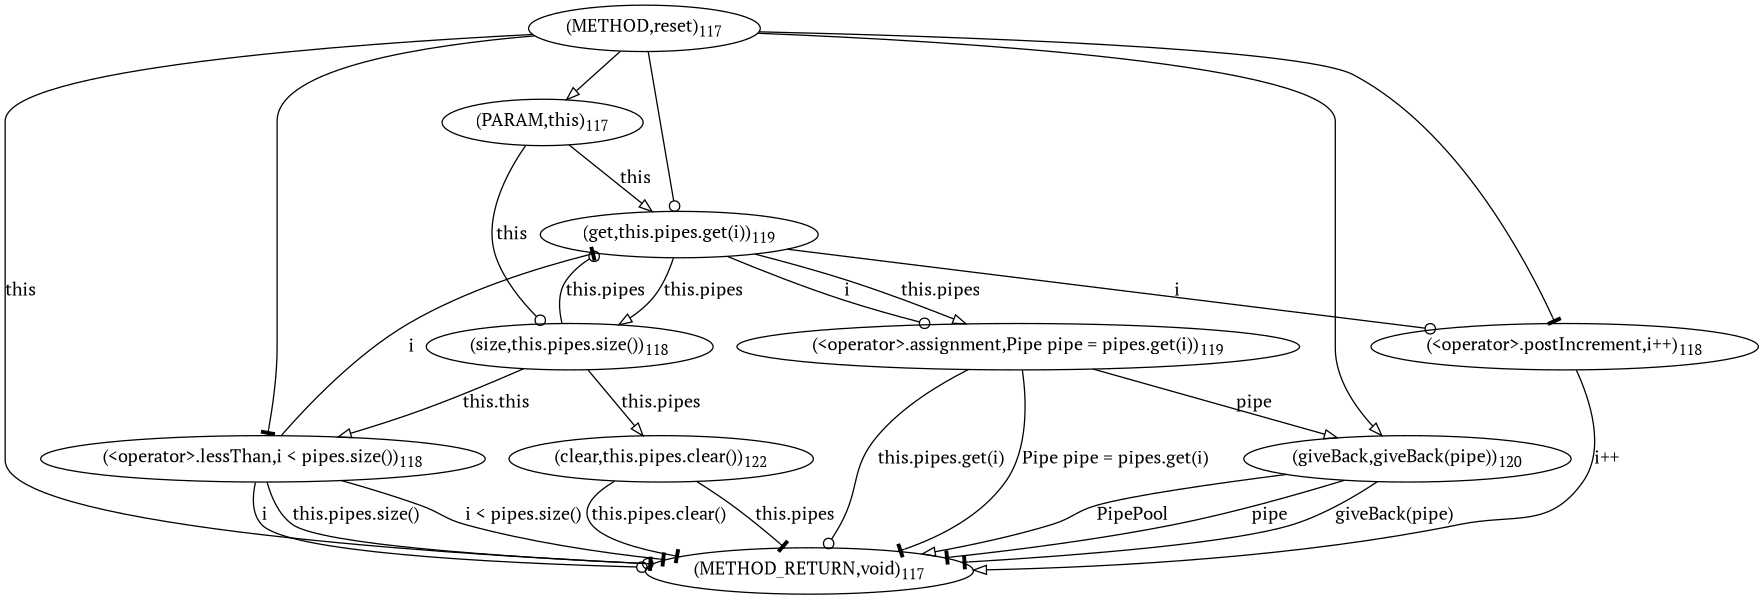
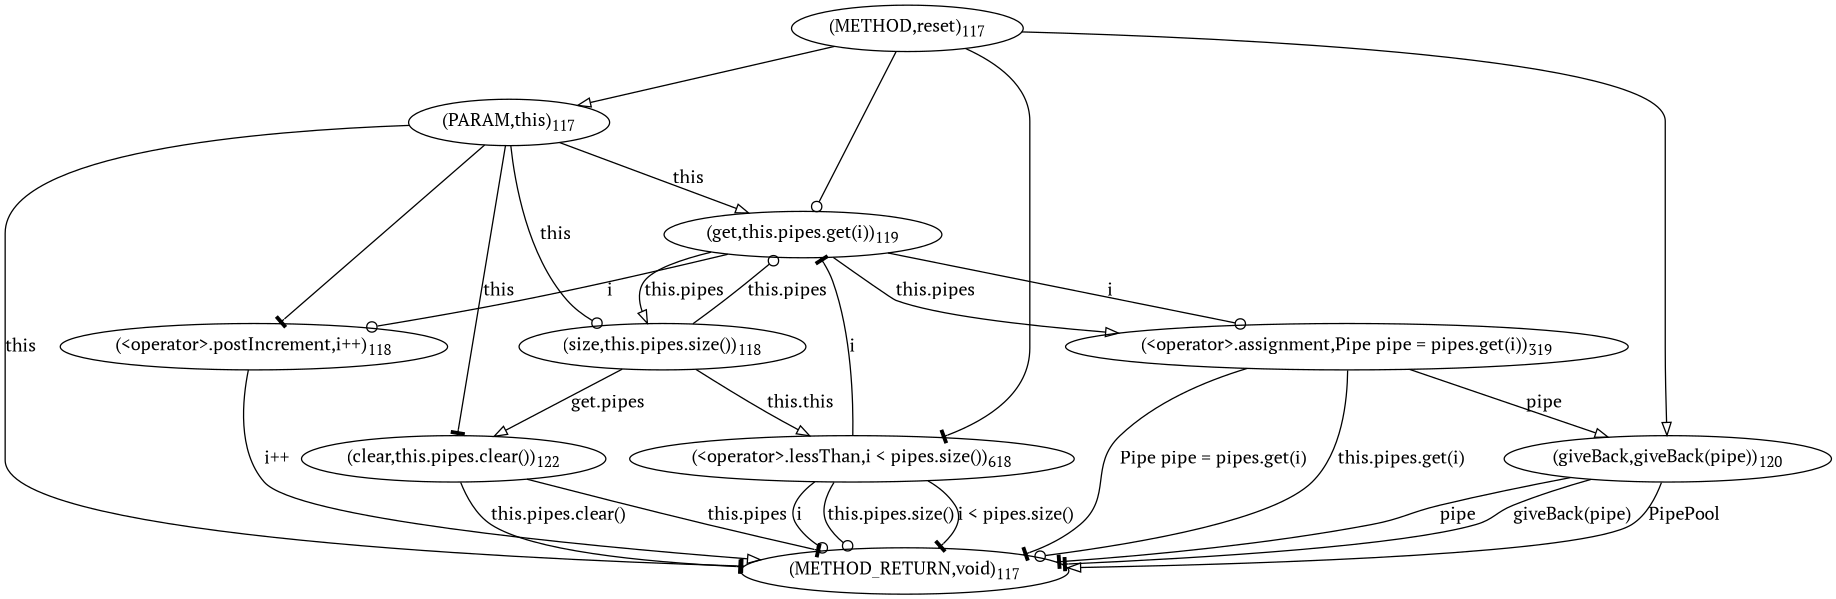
(1217, 53) -> (385, 232)
none -> (482, 287)
(1212, 345) -> (1541, 345)
(5, 349) -> (37, 489)
(661, 403) -> (608, 403)
(411, 457) -> (1000, 457)
